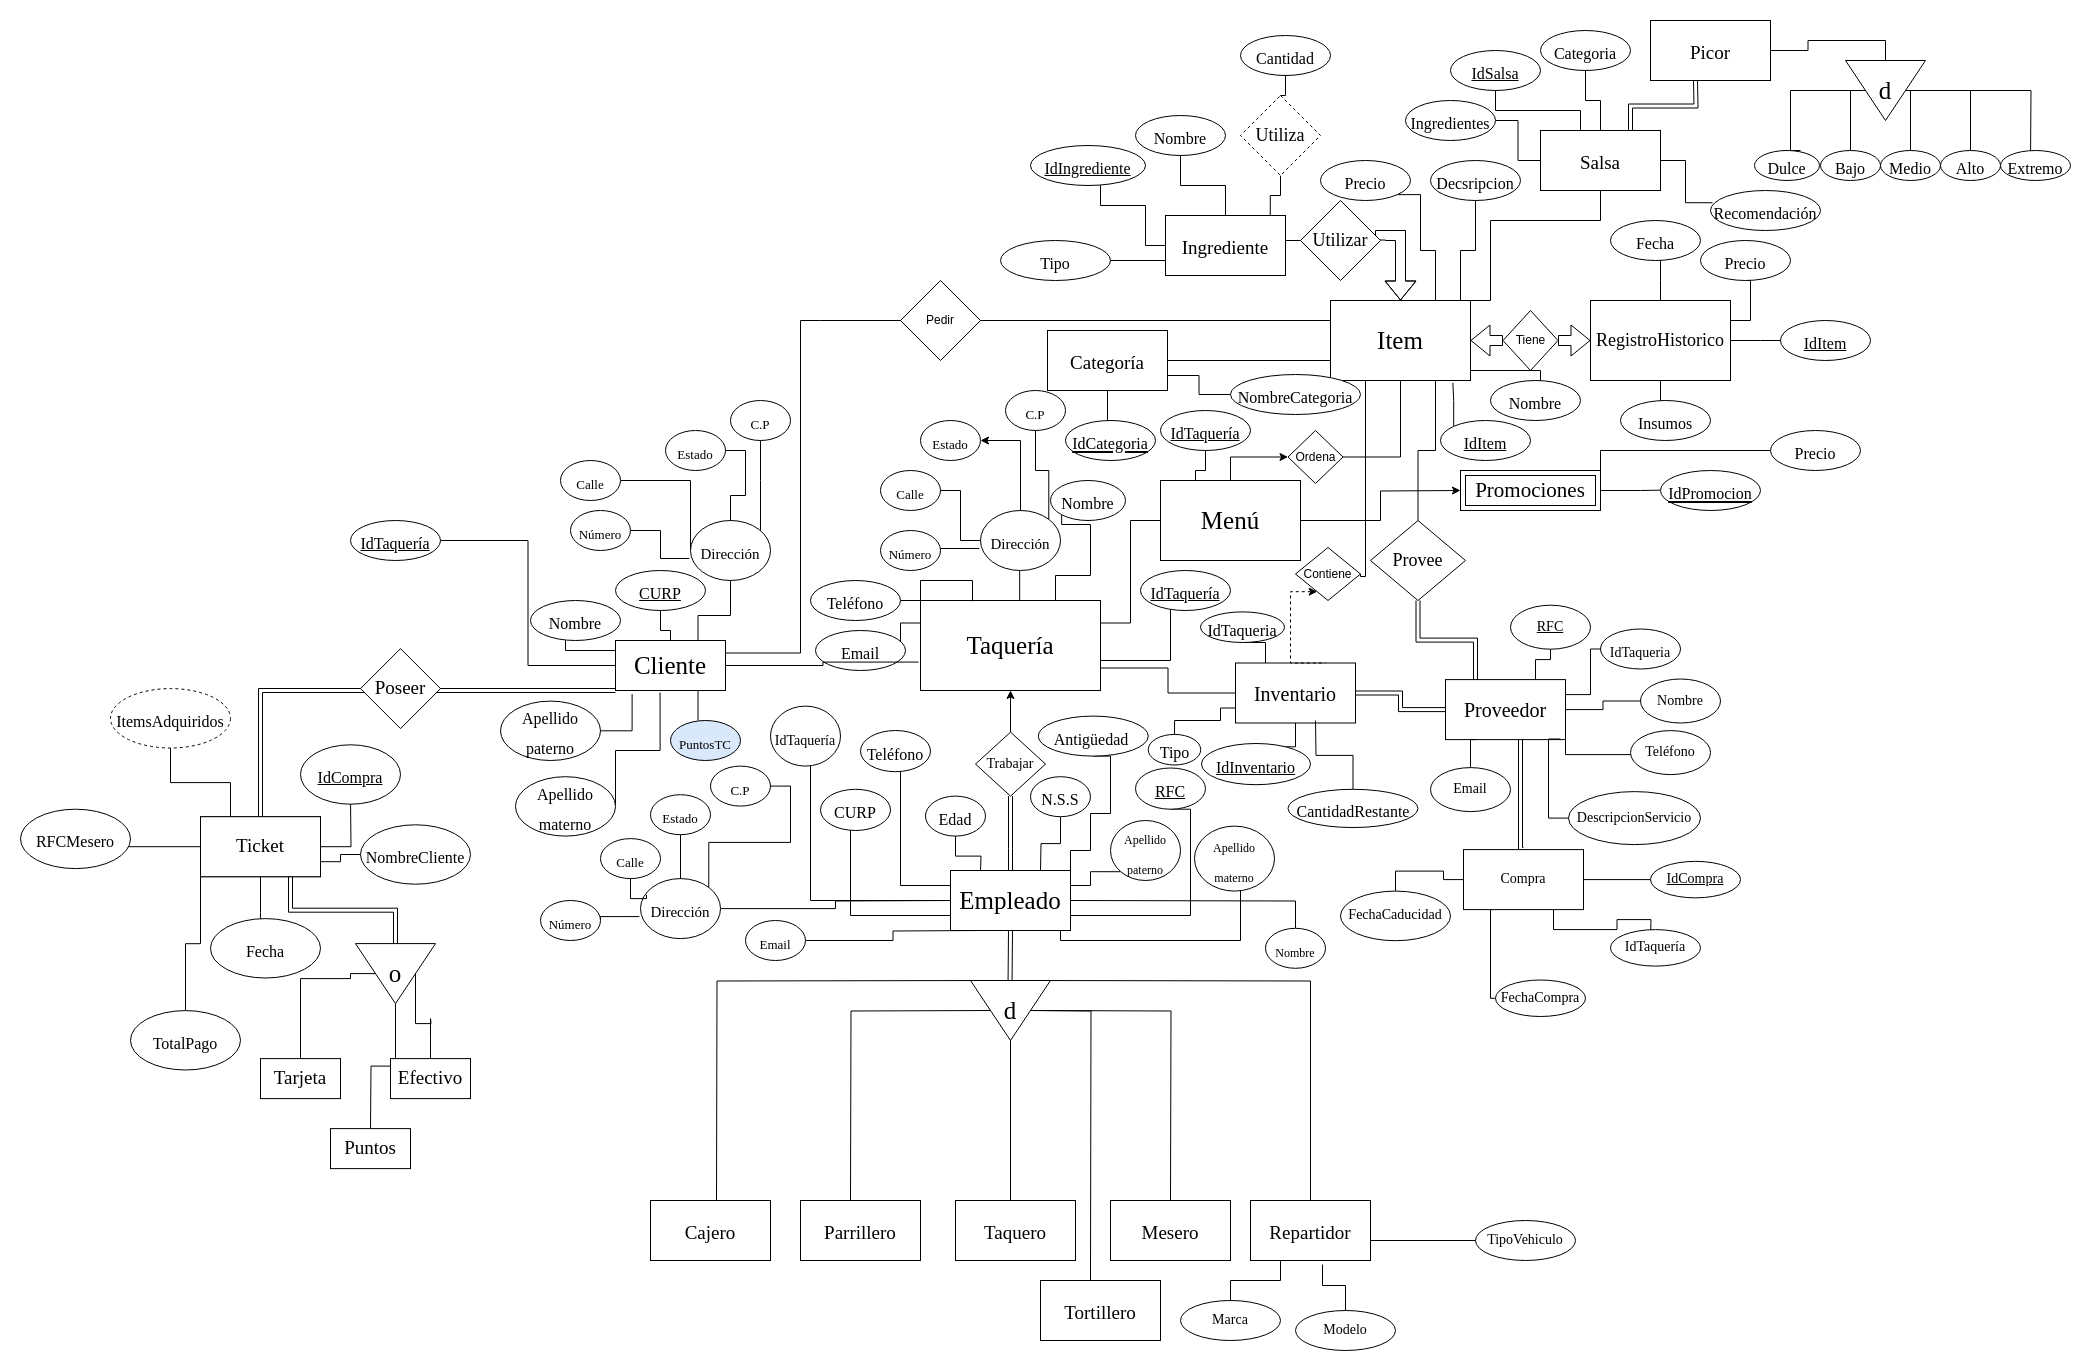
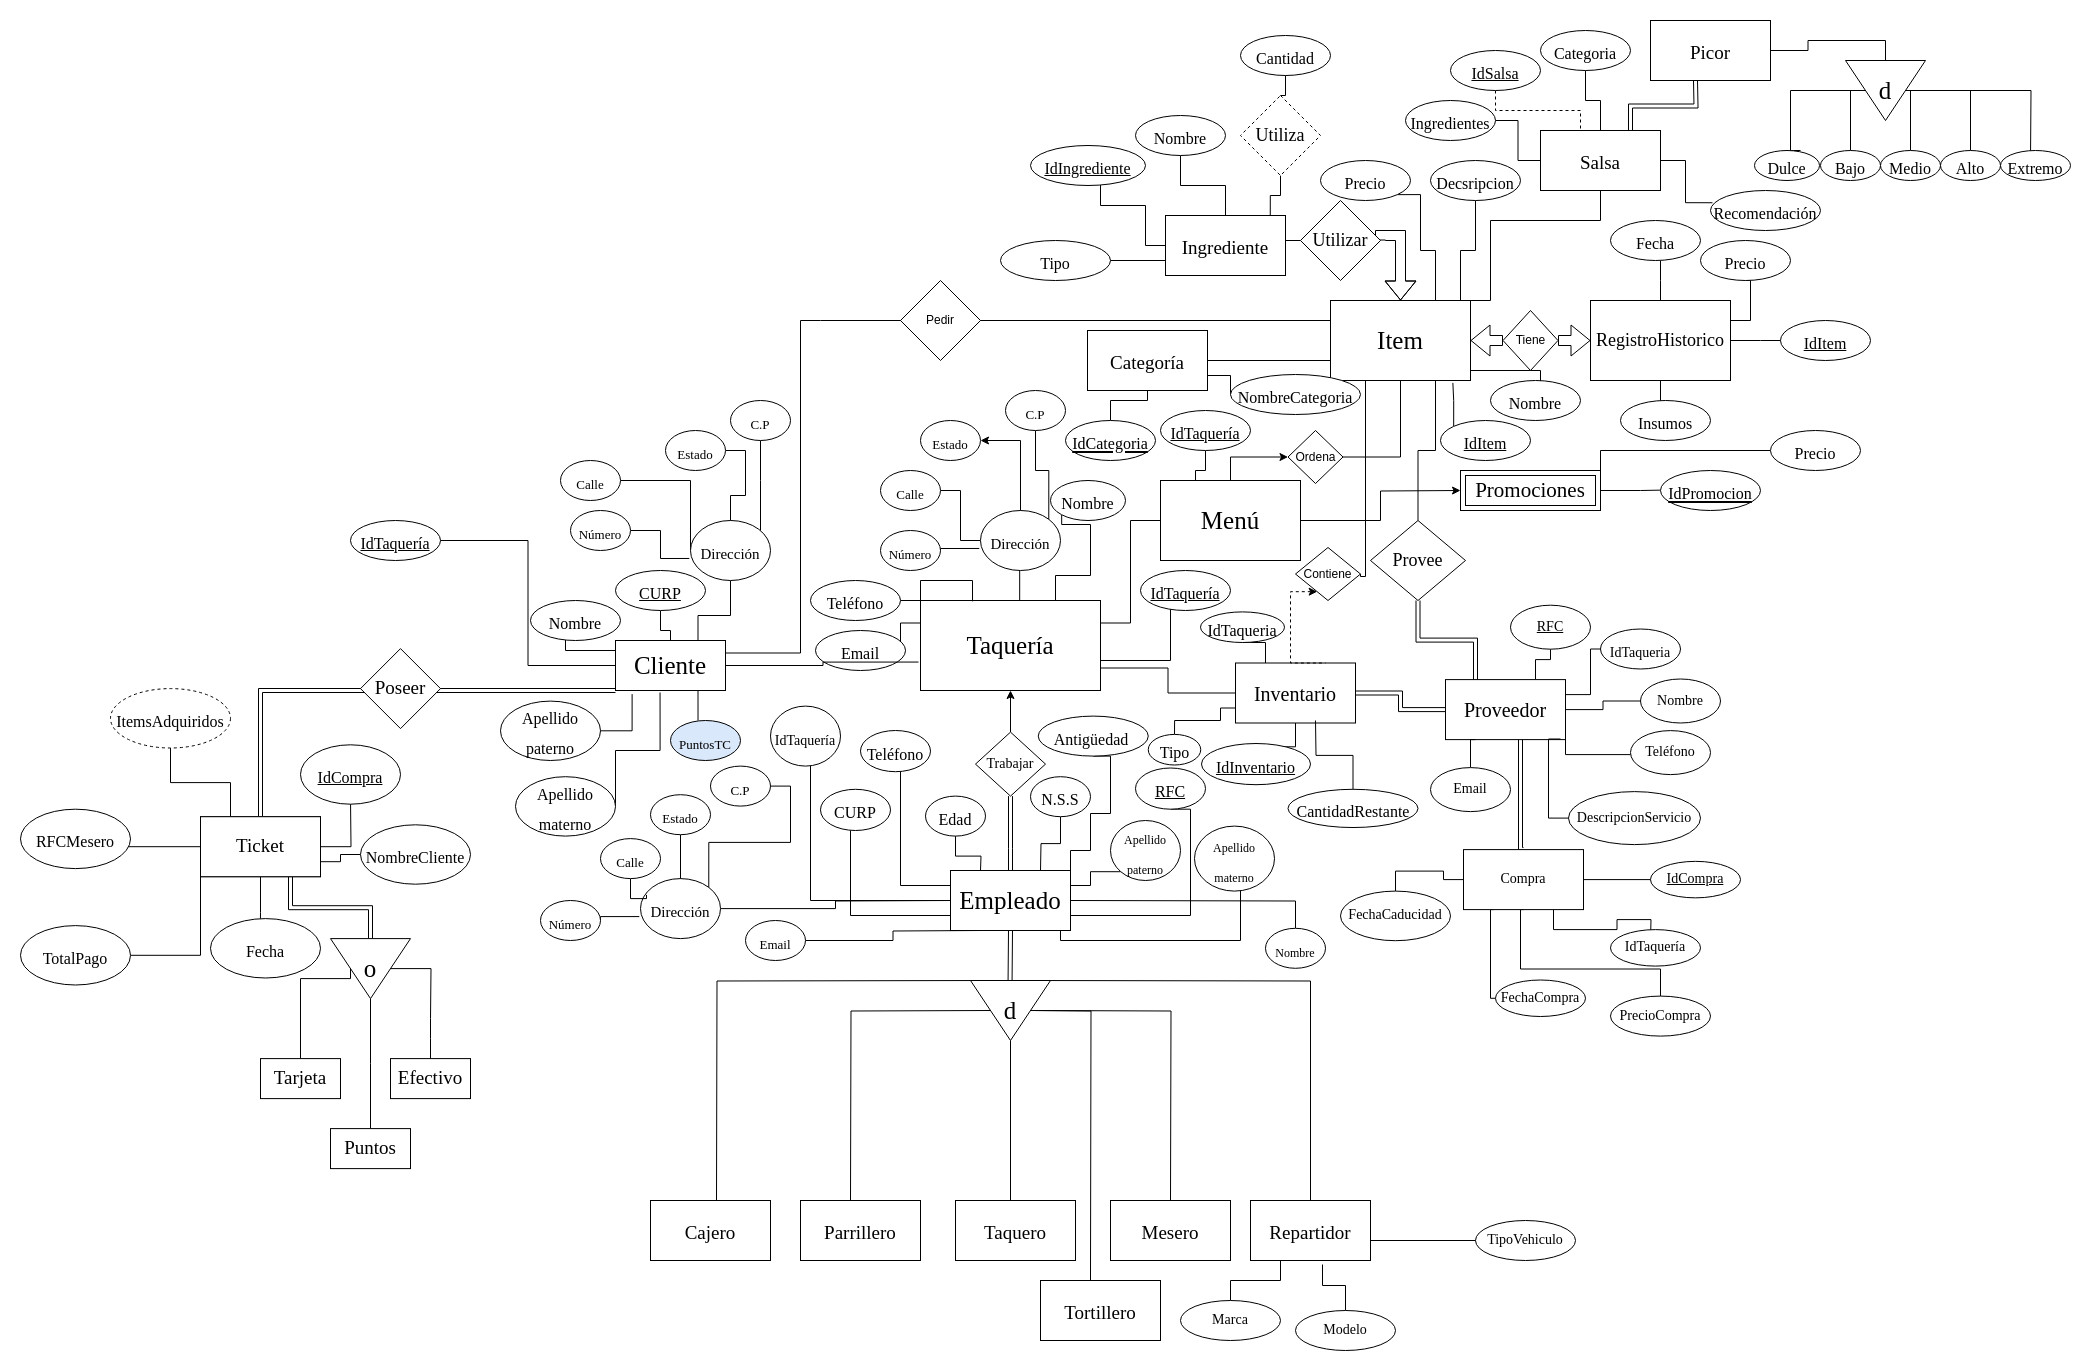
(1539, 111) -> (1539, 111)
(1108, 361) -> (1148, 361)
none -> (1574, 969)
(396, 974) -> (371, 969)
none -> (1661, 1016)
(186, 1040) -> (76, 955)
